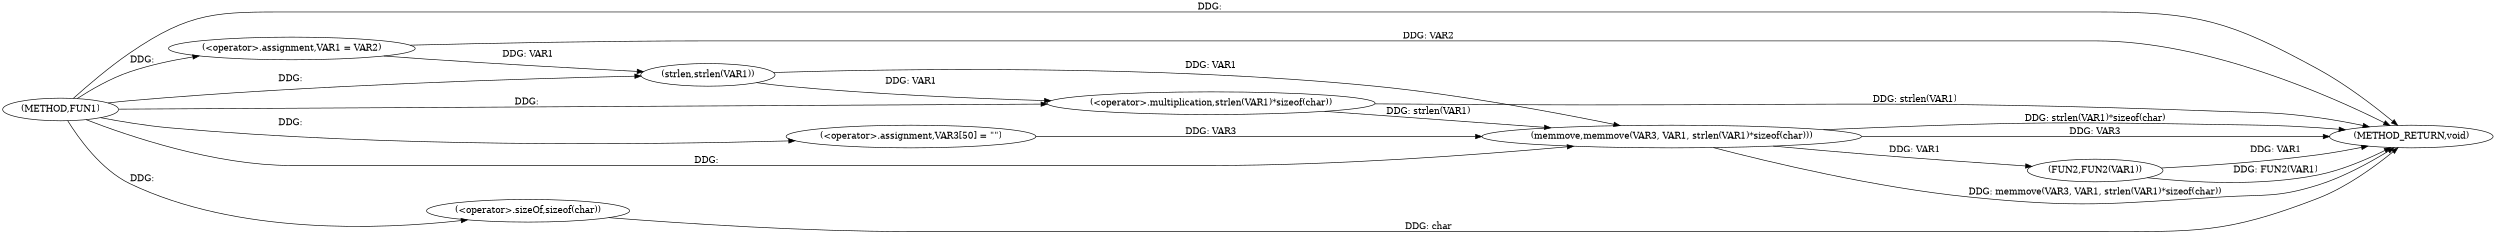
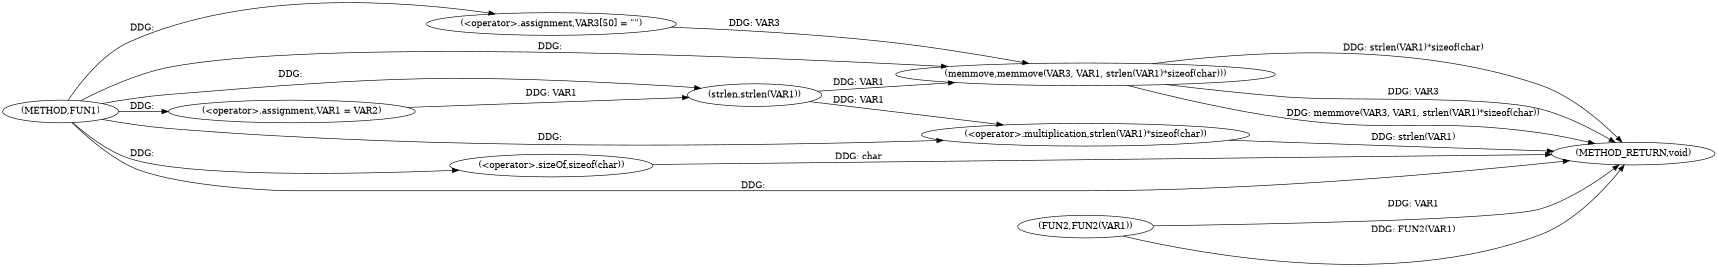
(1404, 41) -> none
(1434, 119) -> none
(1899, 157) -> none
